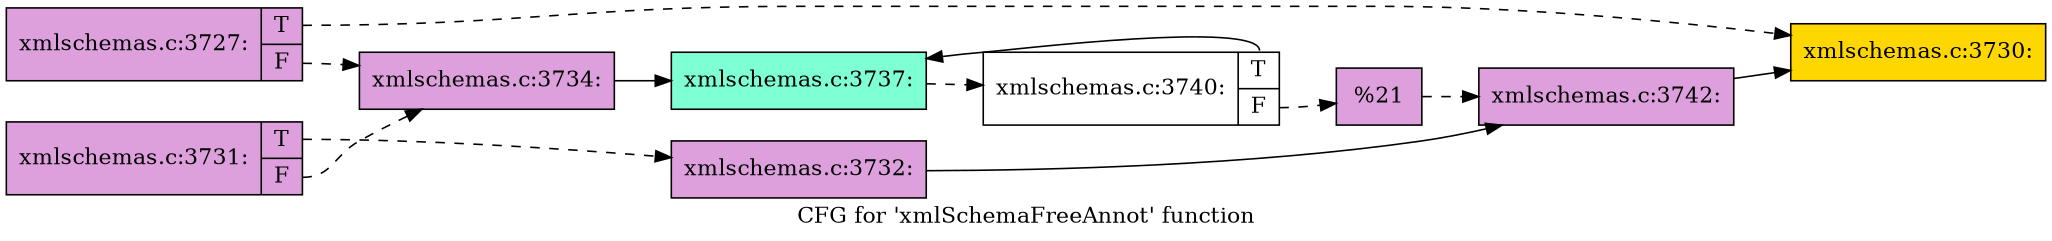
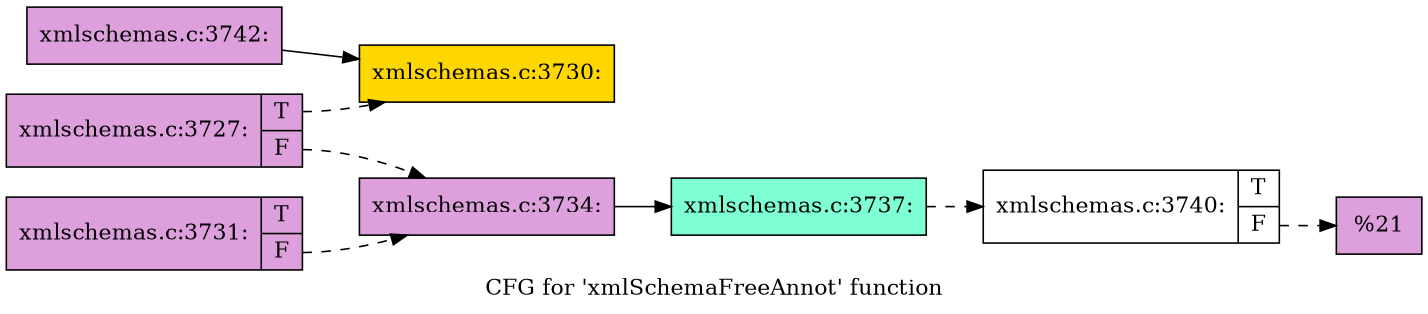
(1103, 41) -> none
(1442, 97) -> none
(799, 169) -> none
